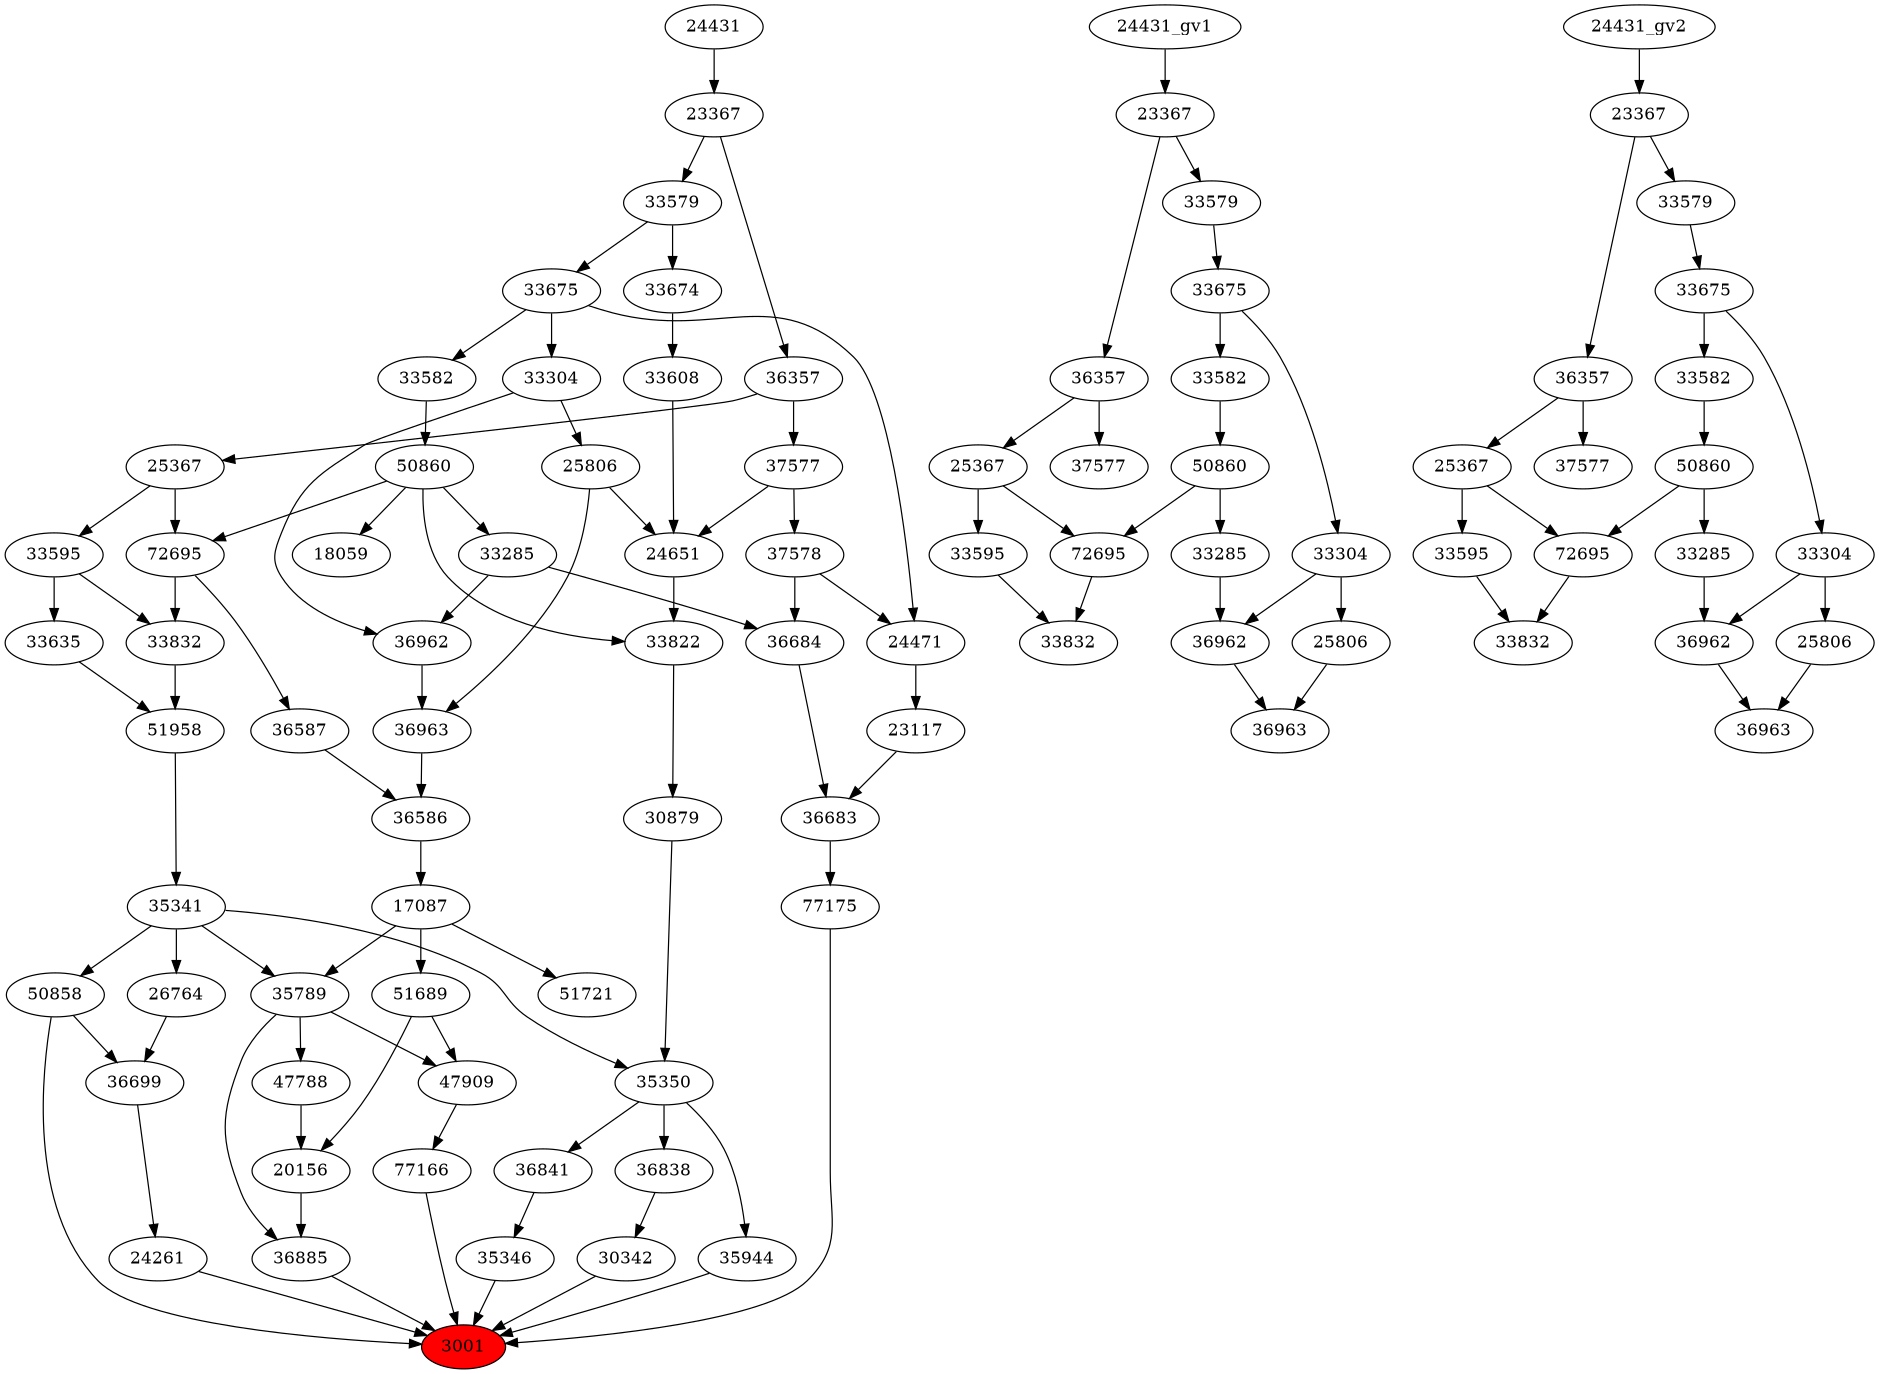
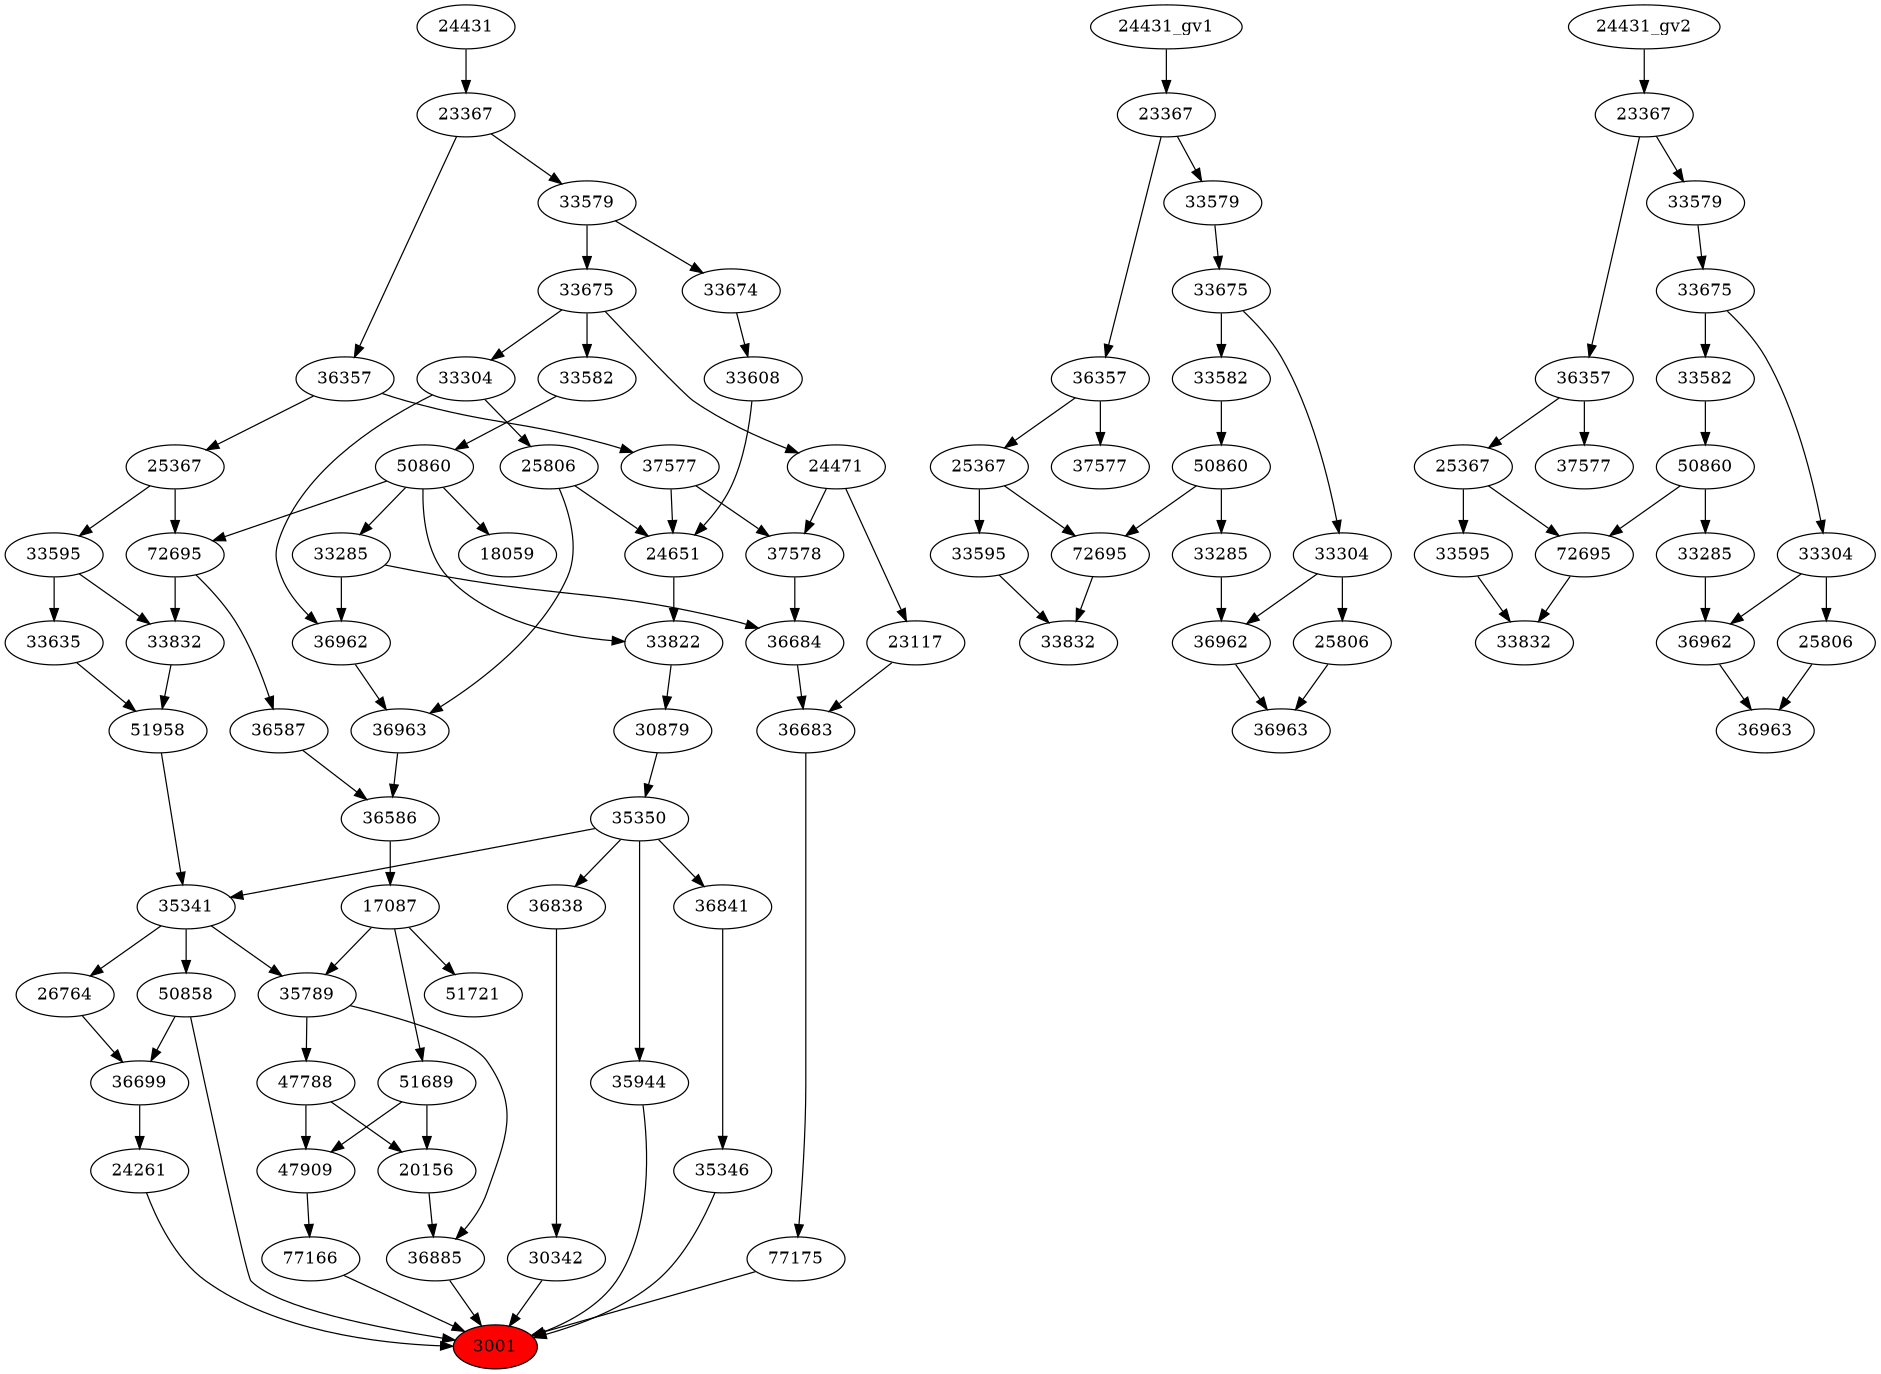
(850, 595) -> (818, 505)
(435, 953) -> (419, 862)
(378, 1036) -> (306, 1121)
